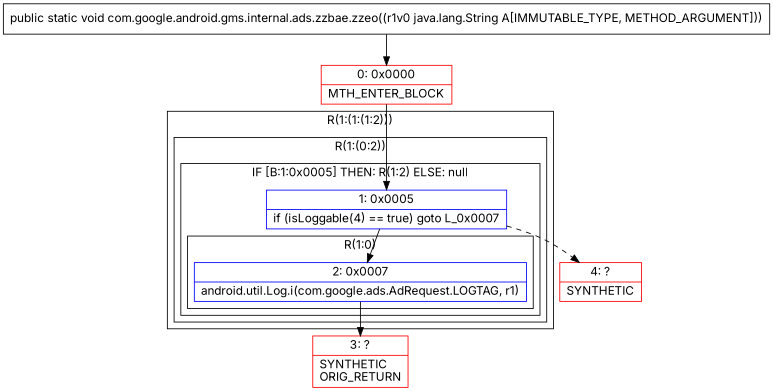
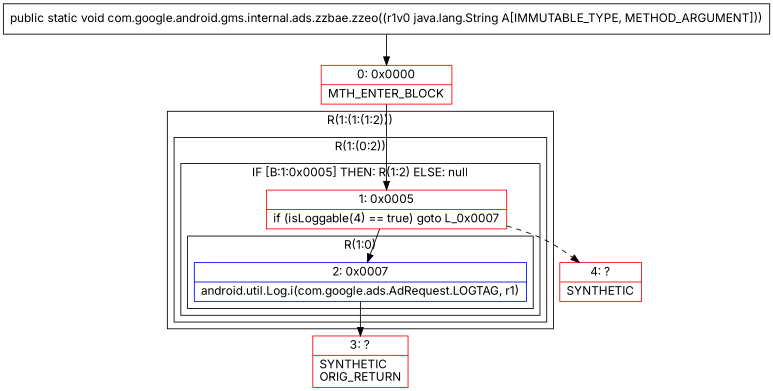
(387, 209) -> (387, 209)
